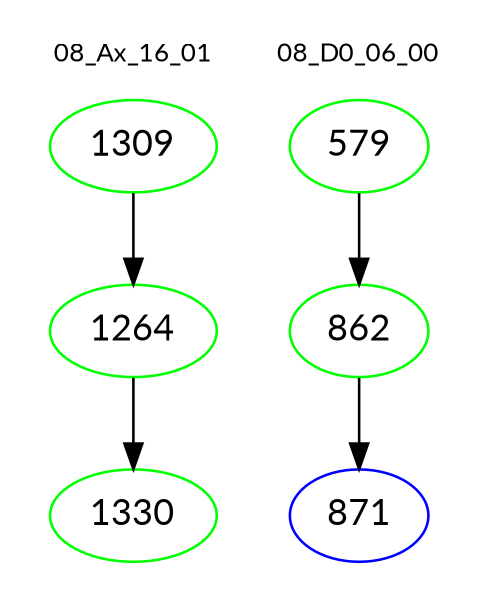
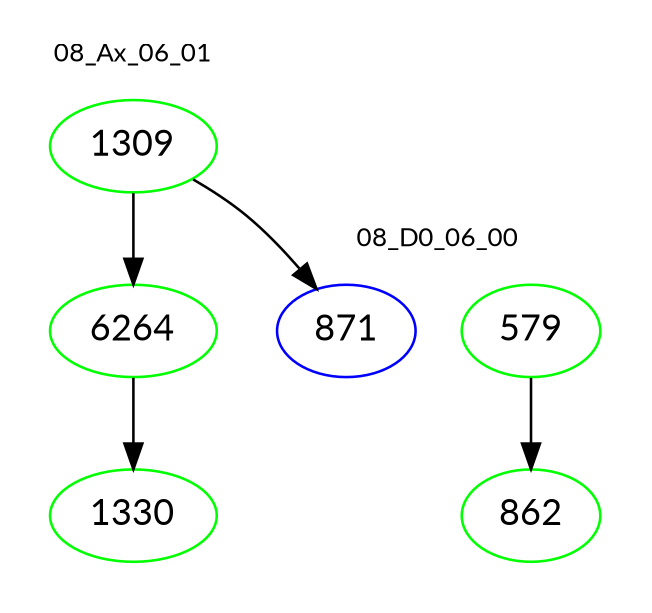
(133, 55) -> (133, 55)
(133, 331) -> (133, 331)
(359, 411) -> (273, 240)
